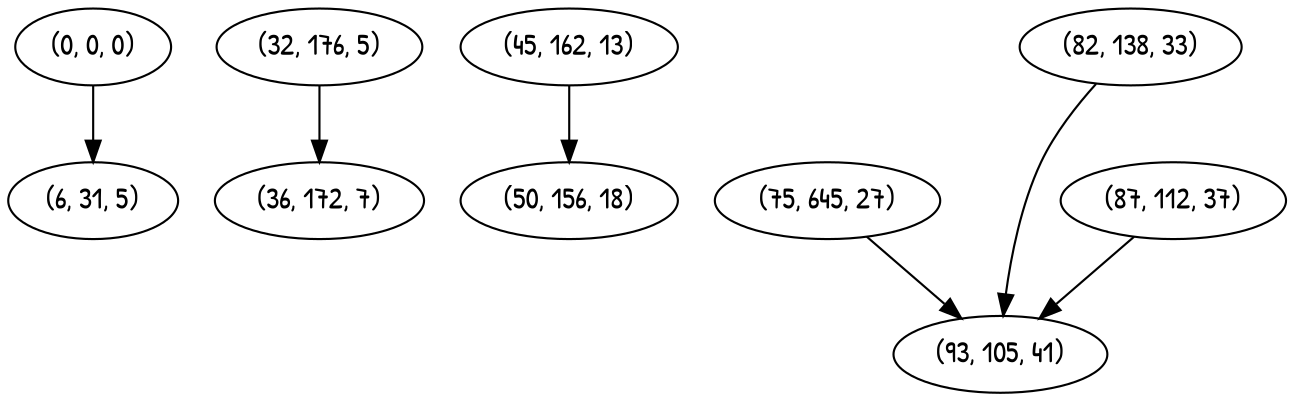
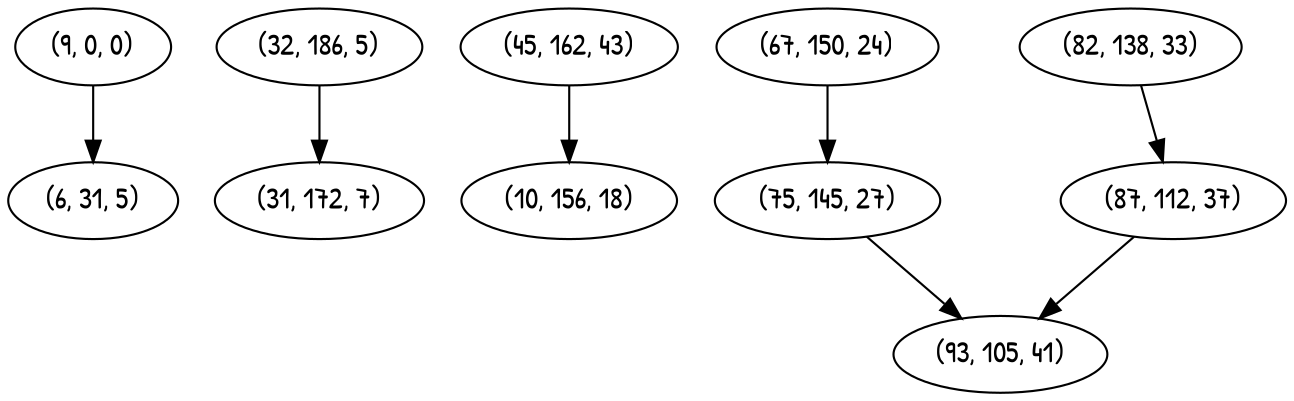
(93, 47) -> (93, 47)
(319, 47) -> (319, 47)
(569, 47) -> (569, 47)
none -> (828, 47)
(1033, 181) -> (1149, 113)
(319, 201) -> (319, 201)
(569, 201) -> (569, 201)
(828, 201) -> (828, 201)
